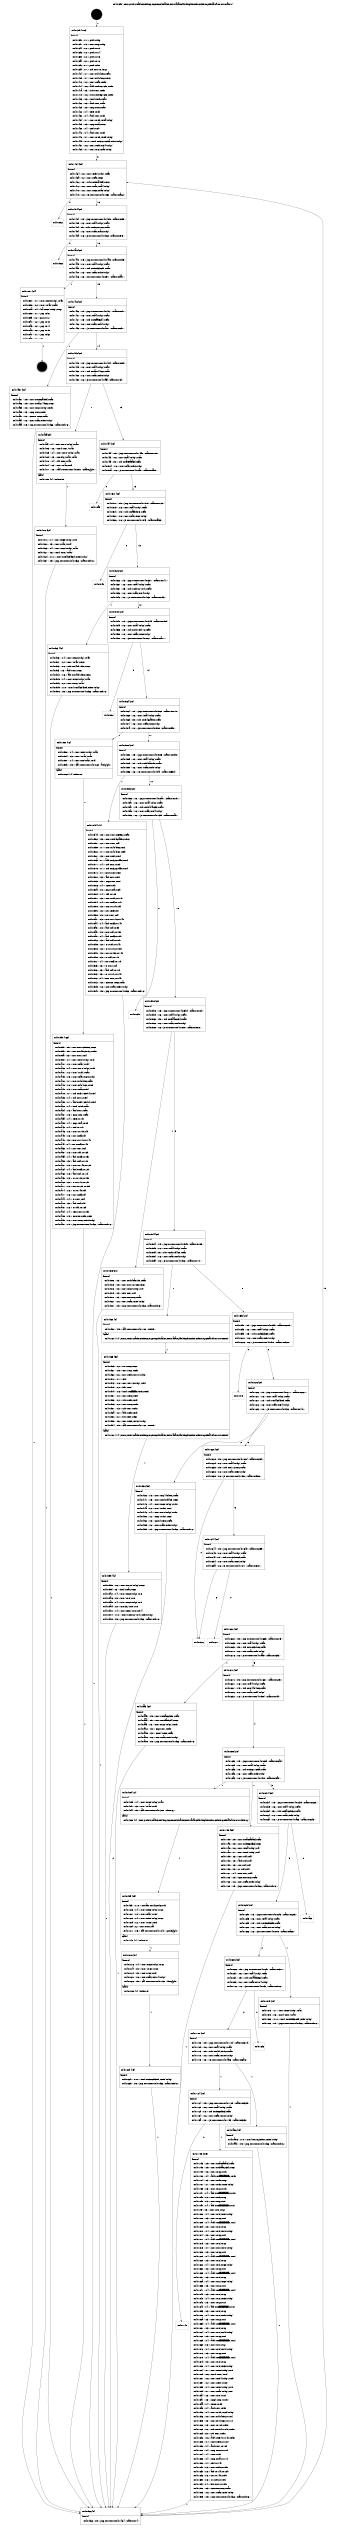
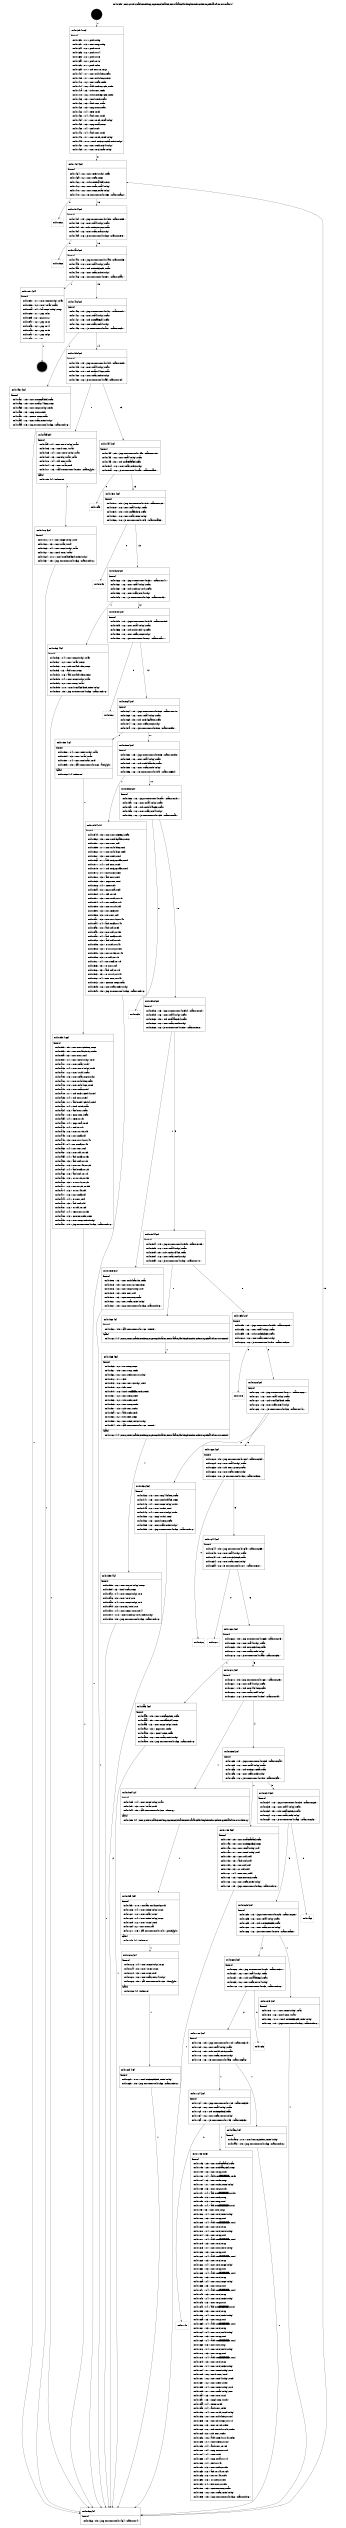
(206, 1603) -> (243, 1597)
(220, 1785) -> (220, 1744)
(168, 2510) -> none
